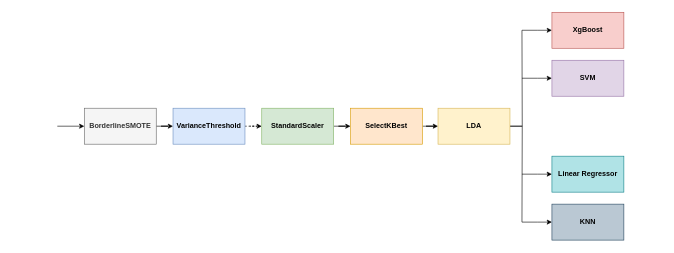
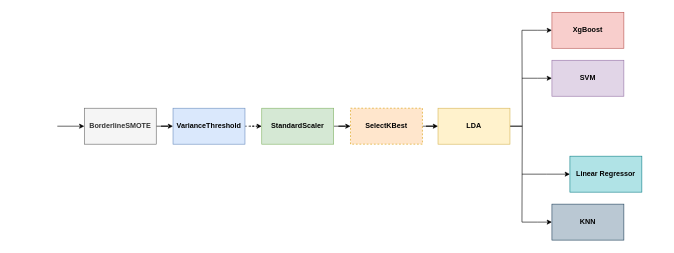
(387, 126) -> (387, 126)
(588, 174) -> (606, 174)
